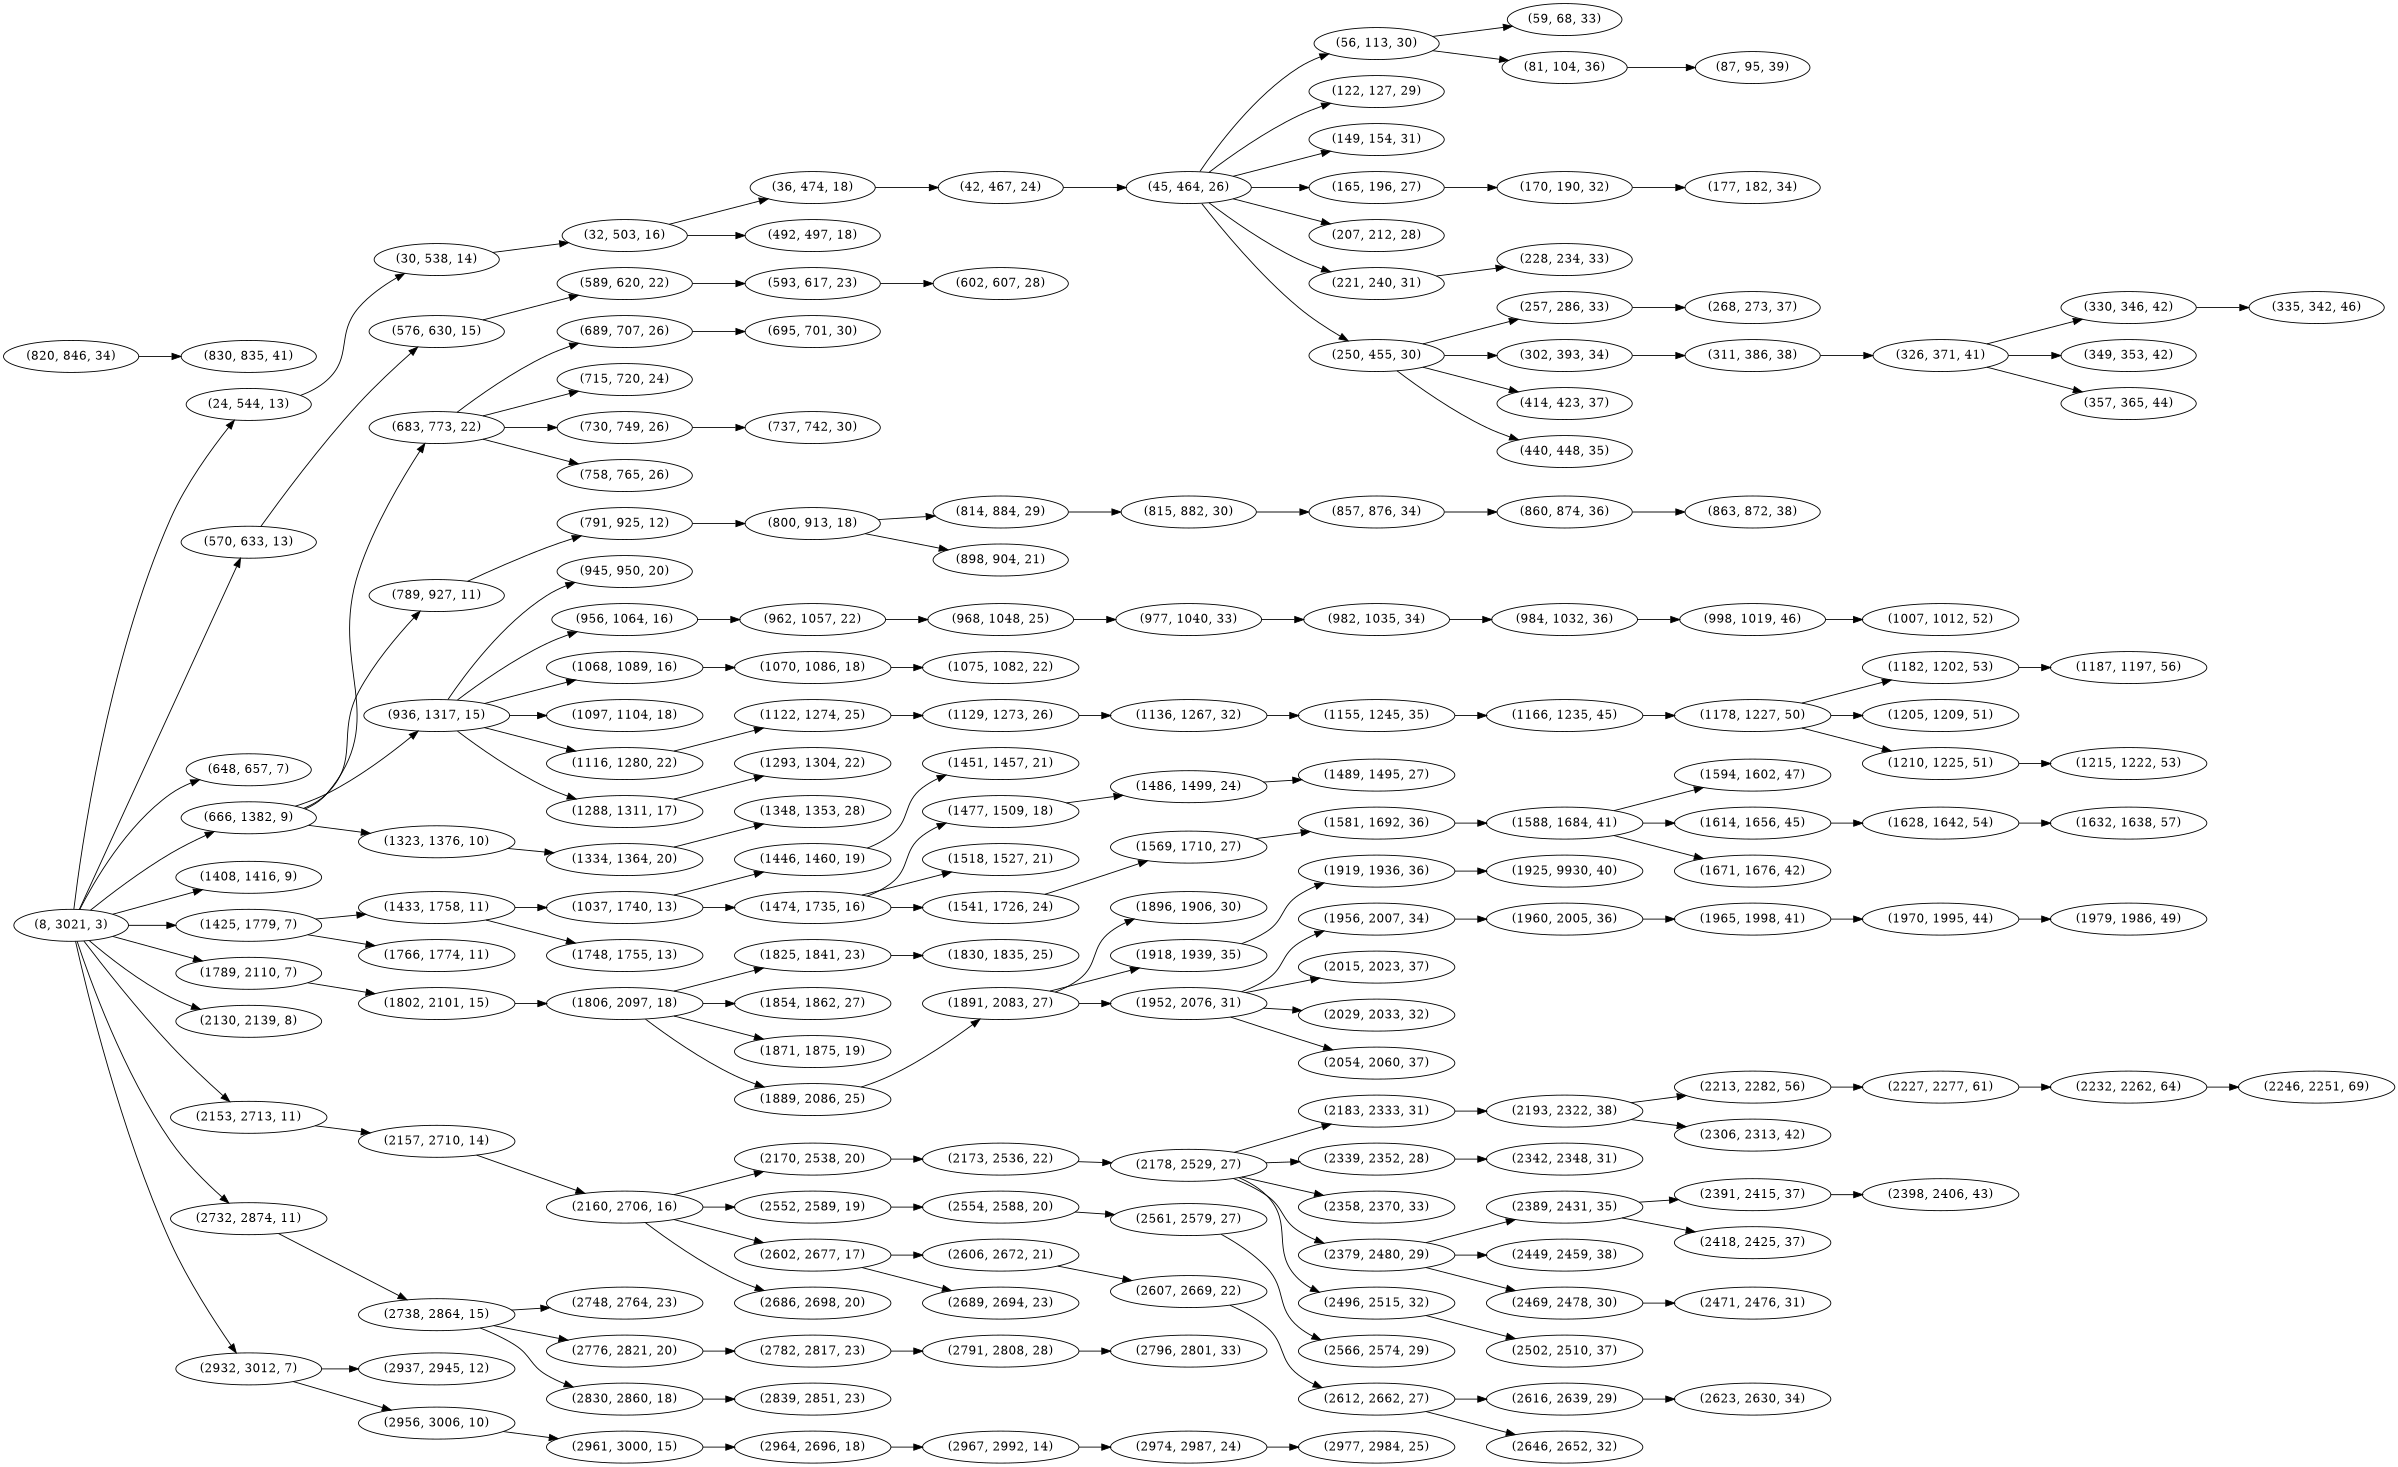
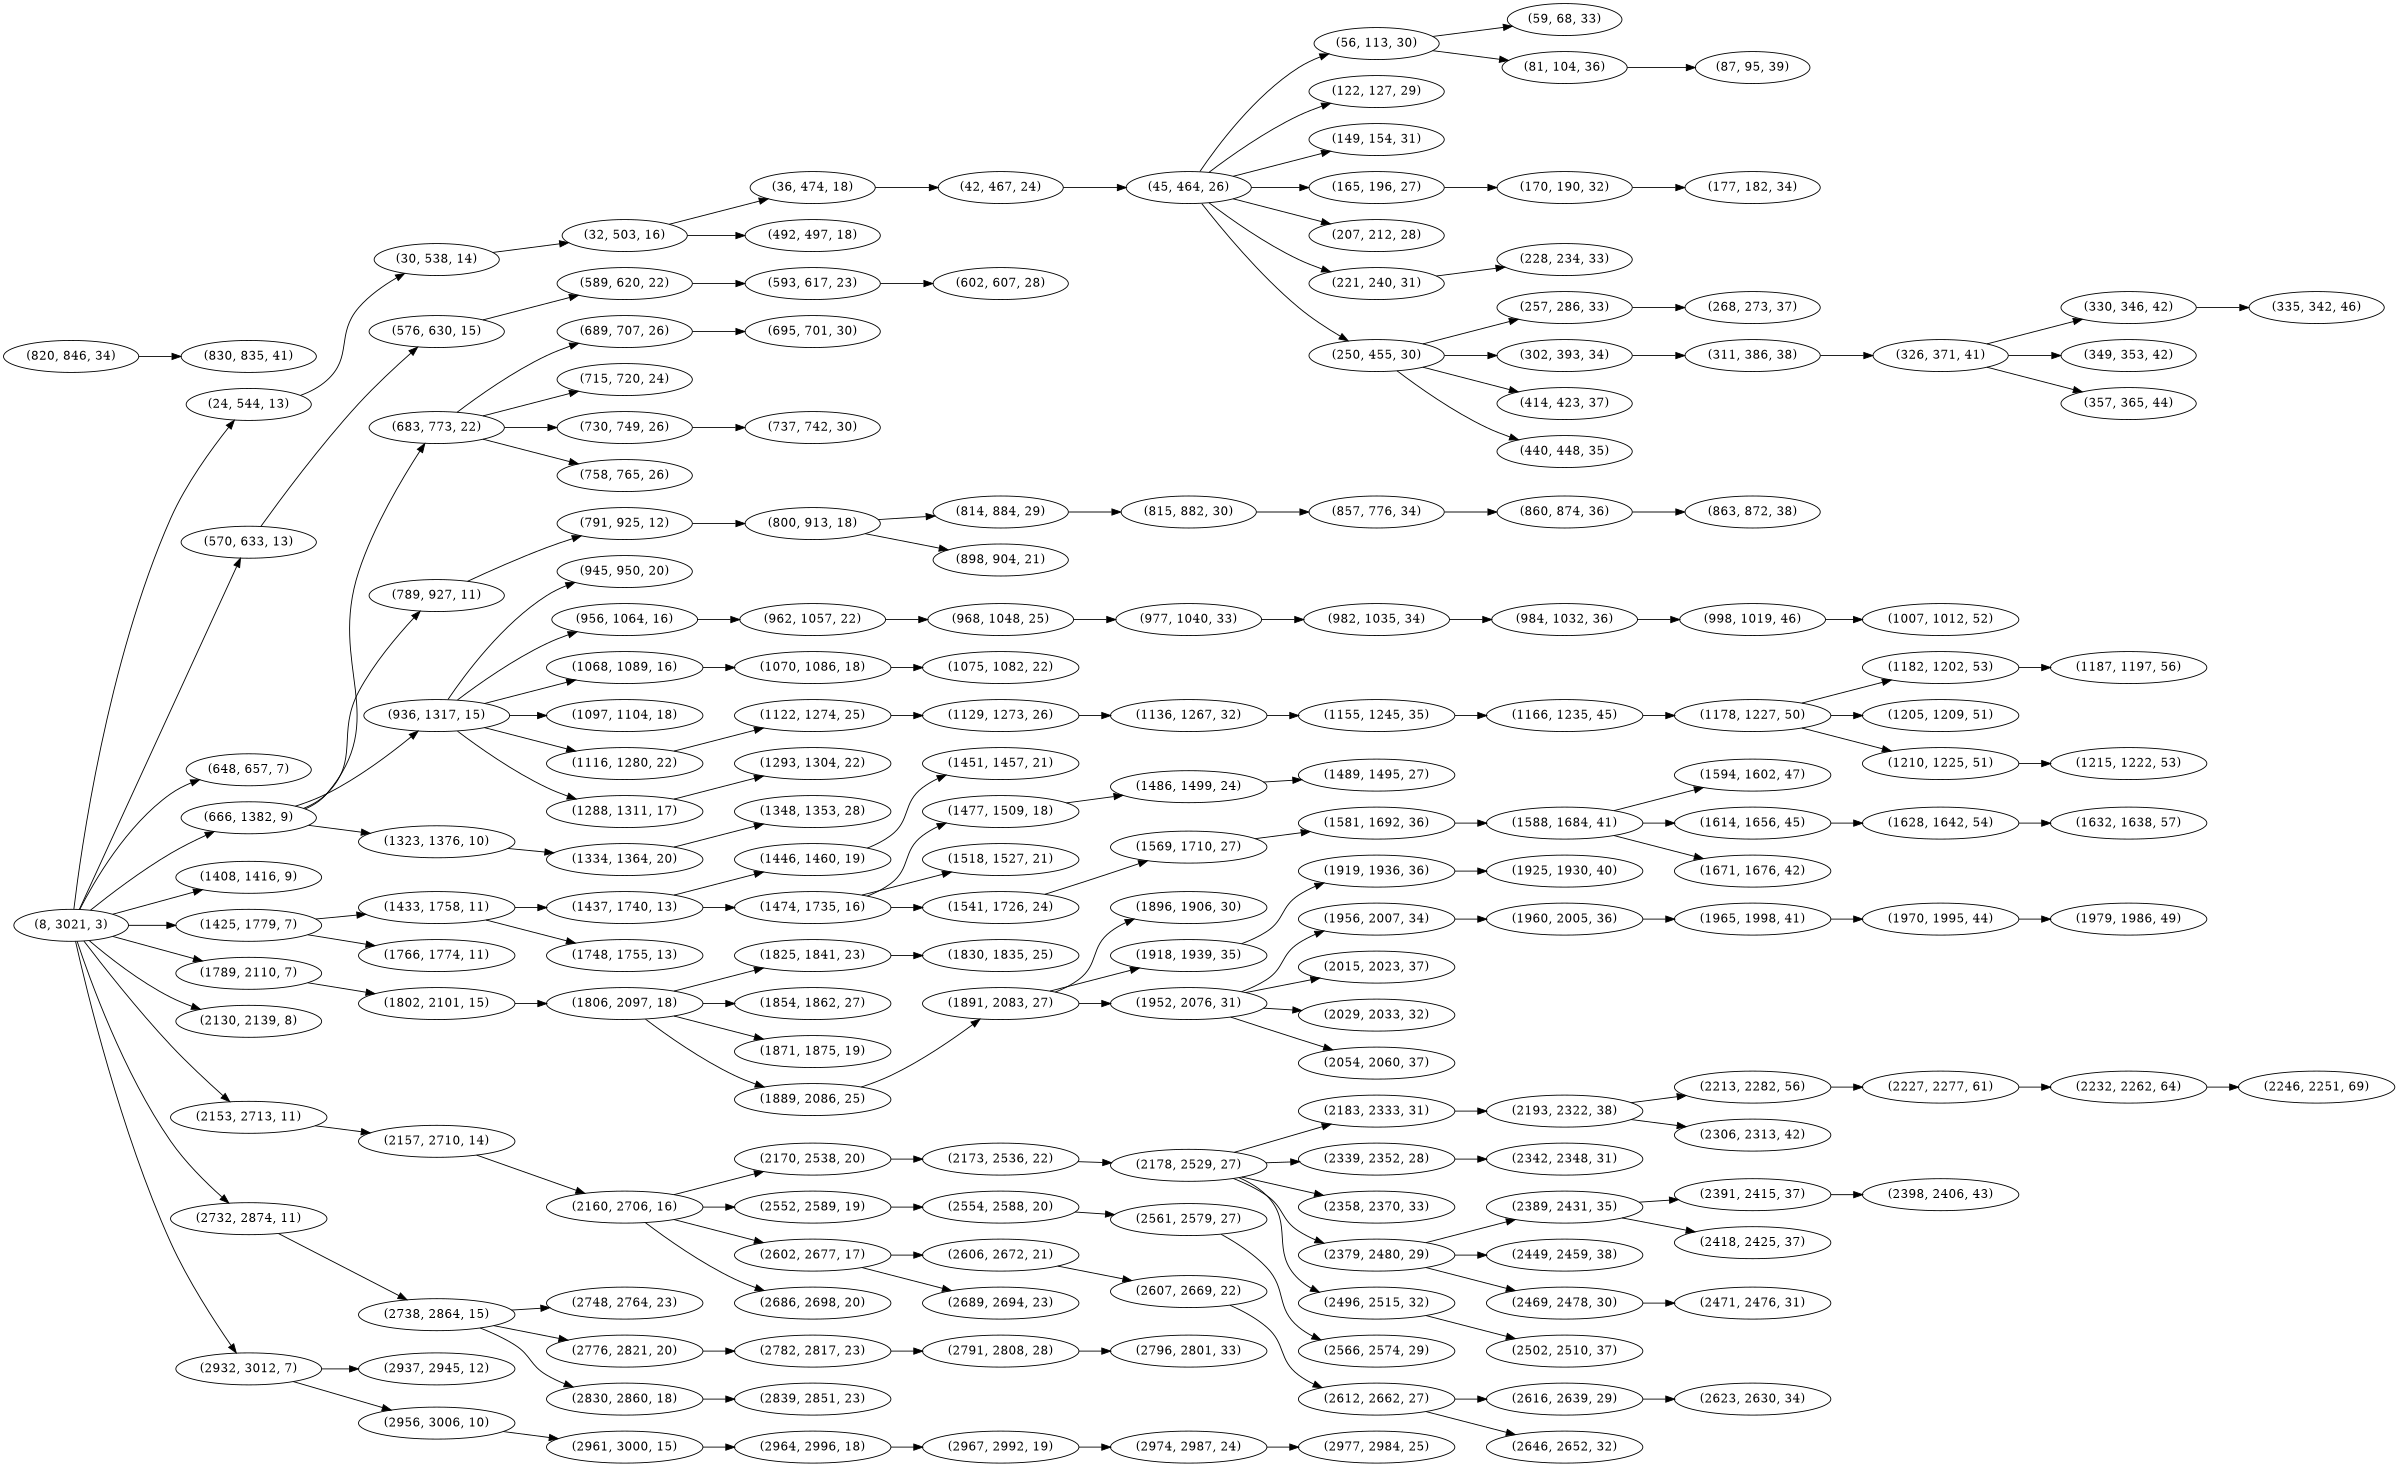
(1377, 512) -> (1377, 512)
(1565, 871) -> (1565, 871)
(625, 908) -> (625, 908)
(813, 1447) -> (813, 1447)
(1001, 1447) -> (1001, 1447)
